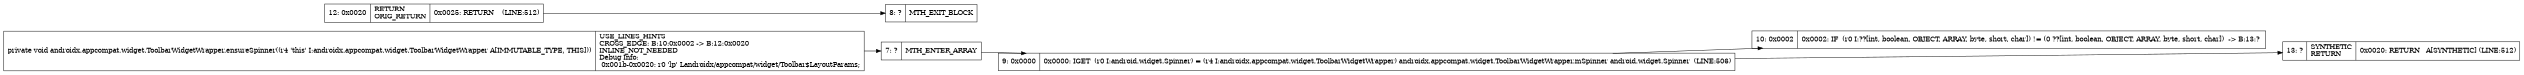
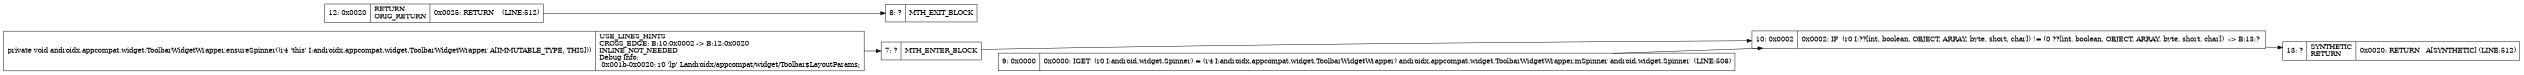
(941, 51) -> (941, 51)
(1001, 53) -> (1364, 44)
(2006, 56) -> (2272, 47)
